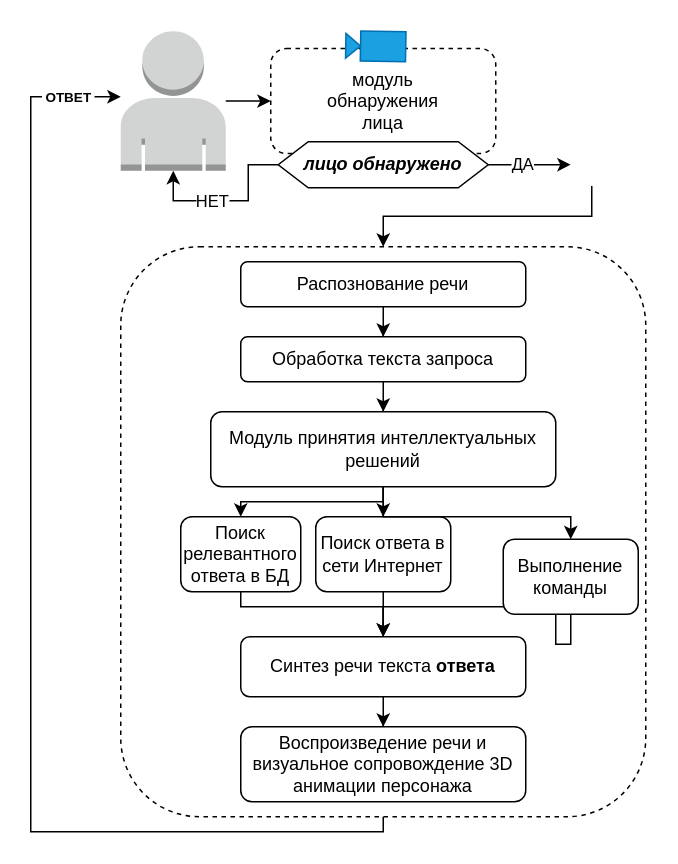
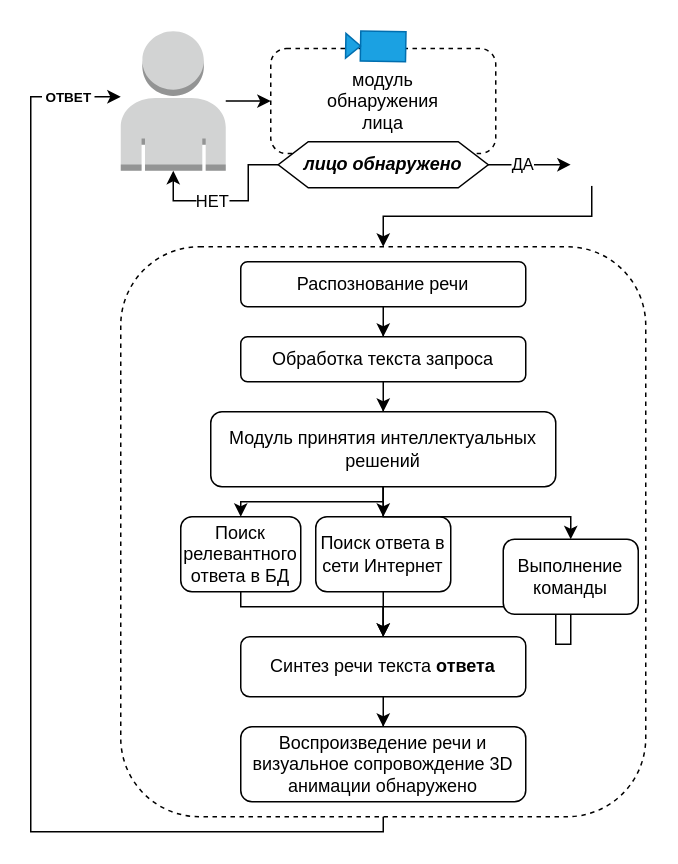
(383, 764) -> (383, 764)
